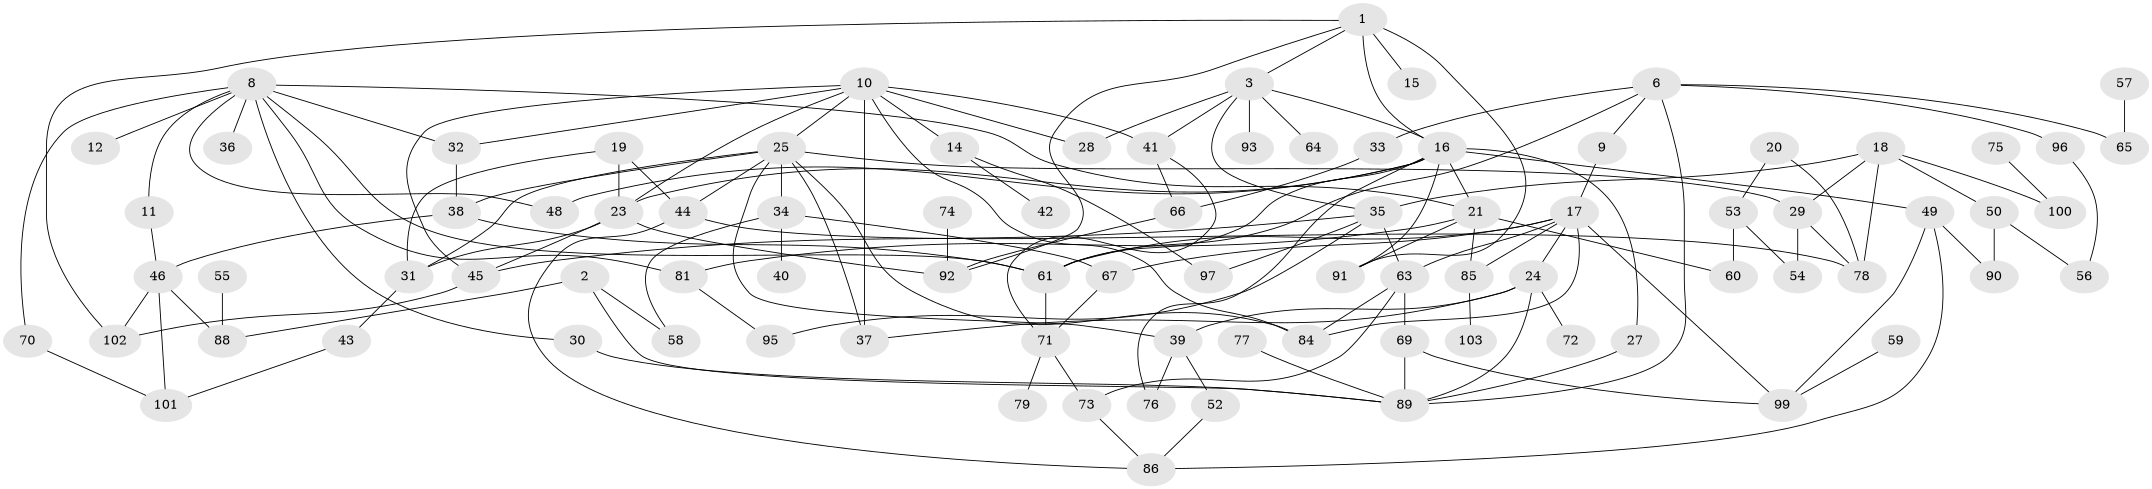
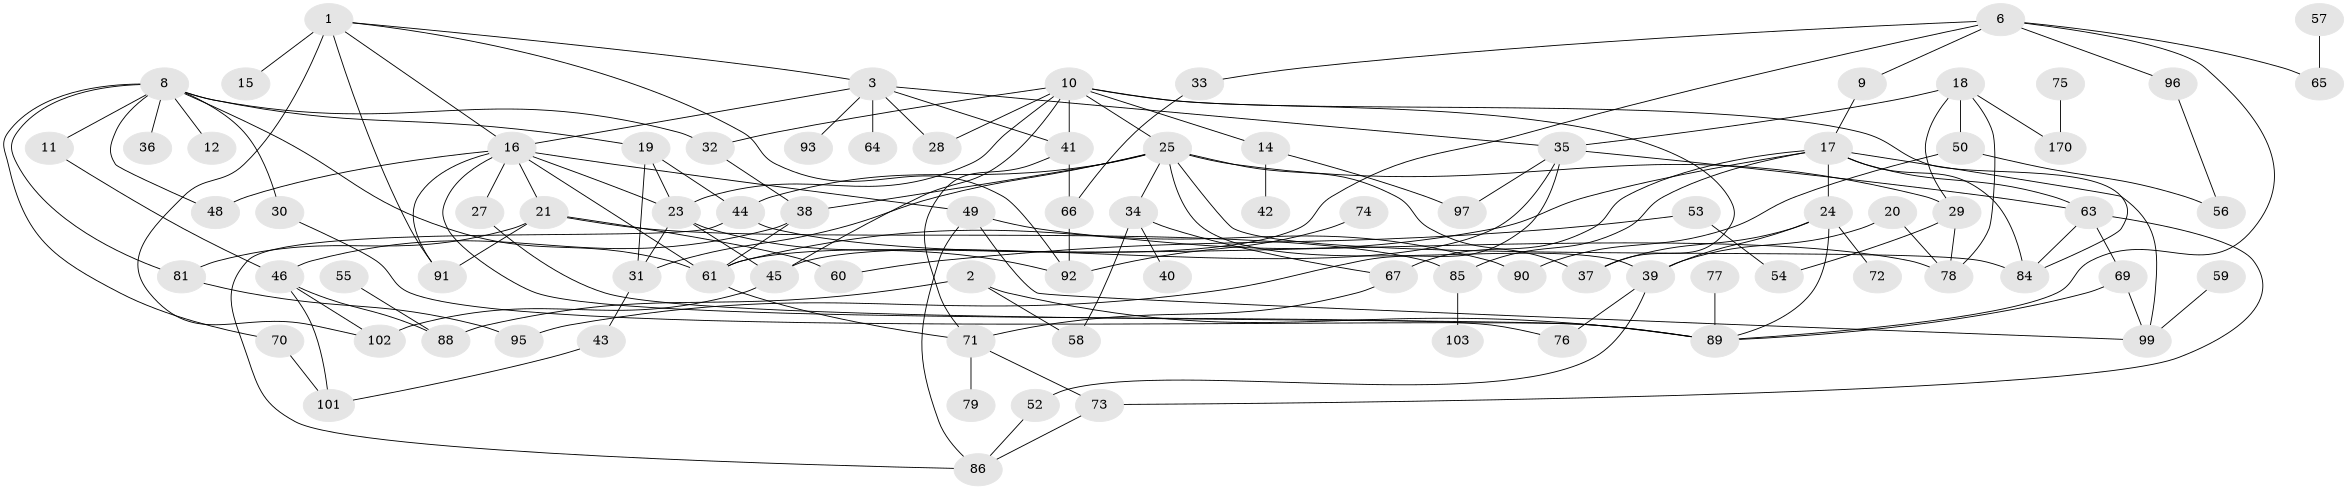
(871, 114) -> (403, 121)
(1754, 180) -> (1803, 242)
(2060, 213) -> (2061, 148)
